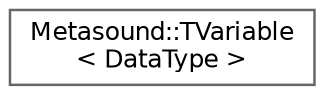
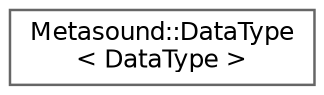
(162, 47) -> (162, 47)
